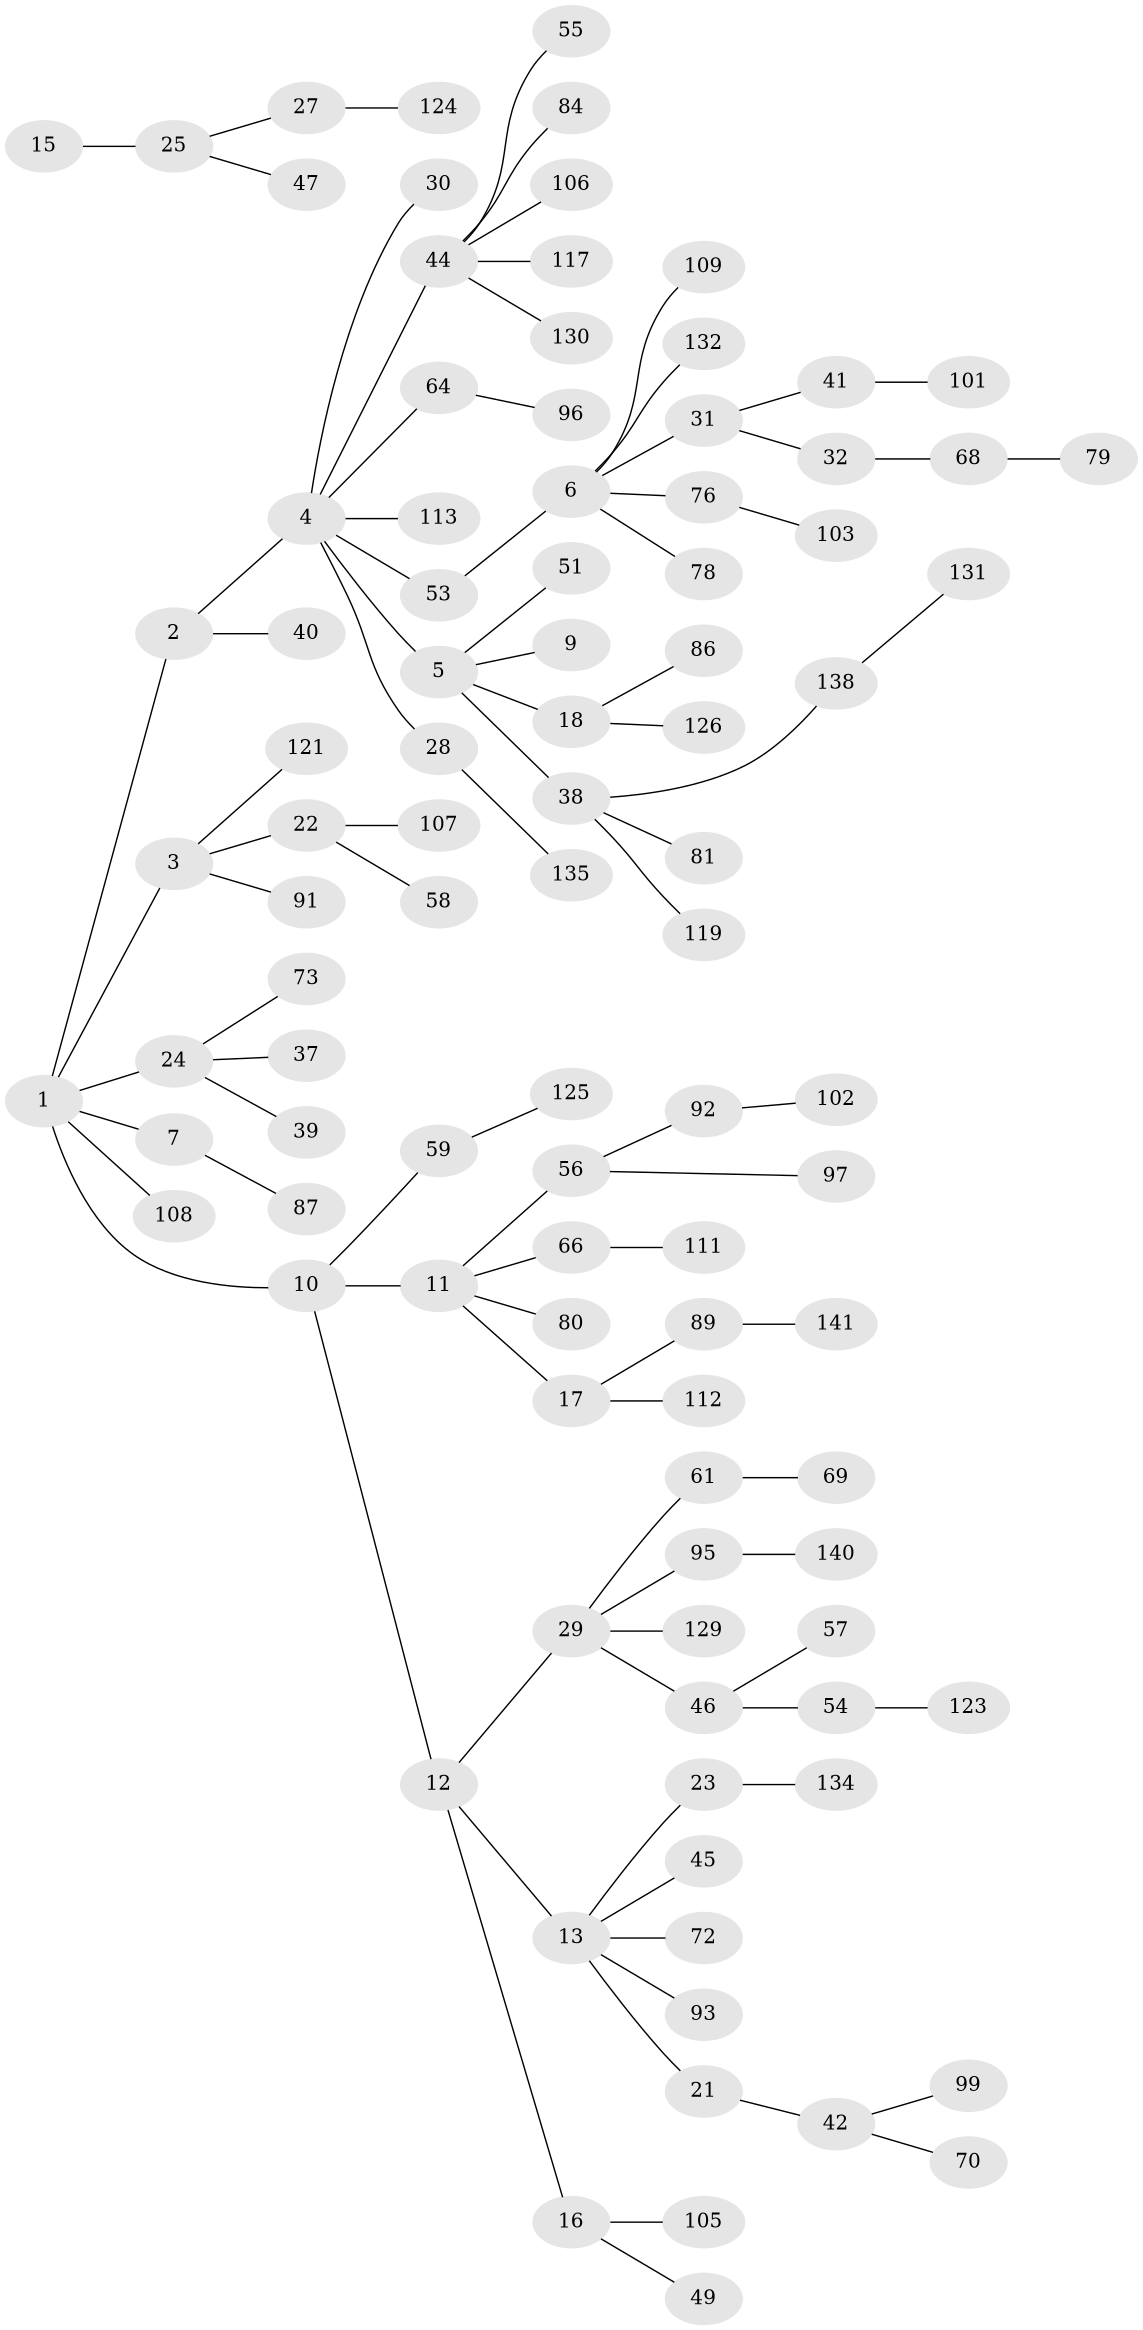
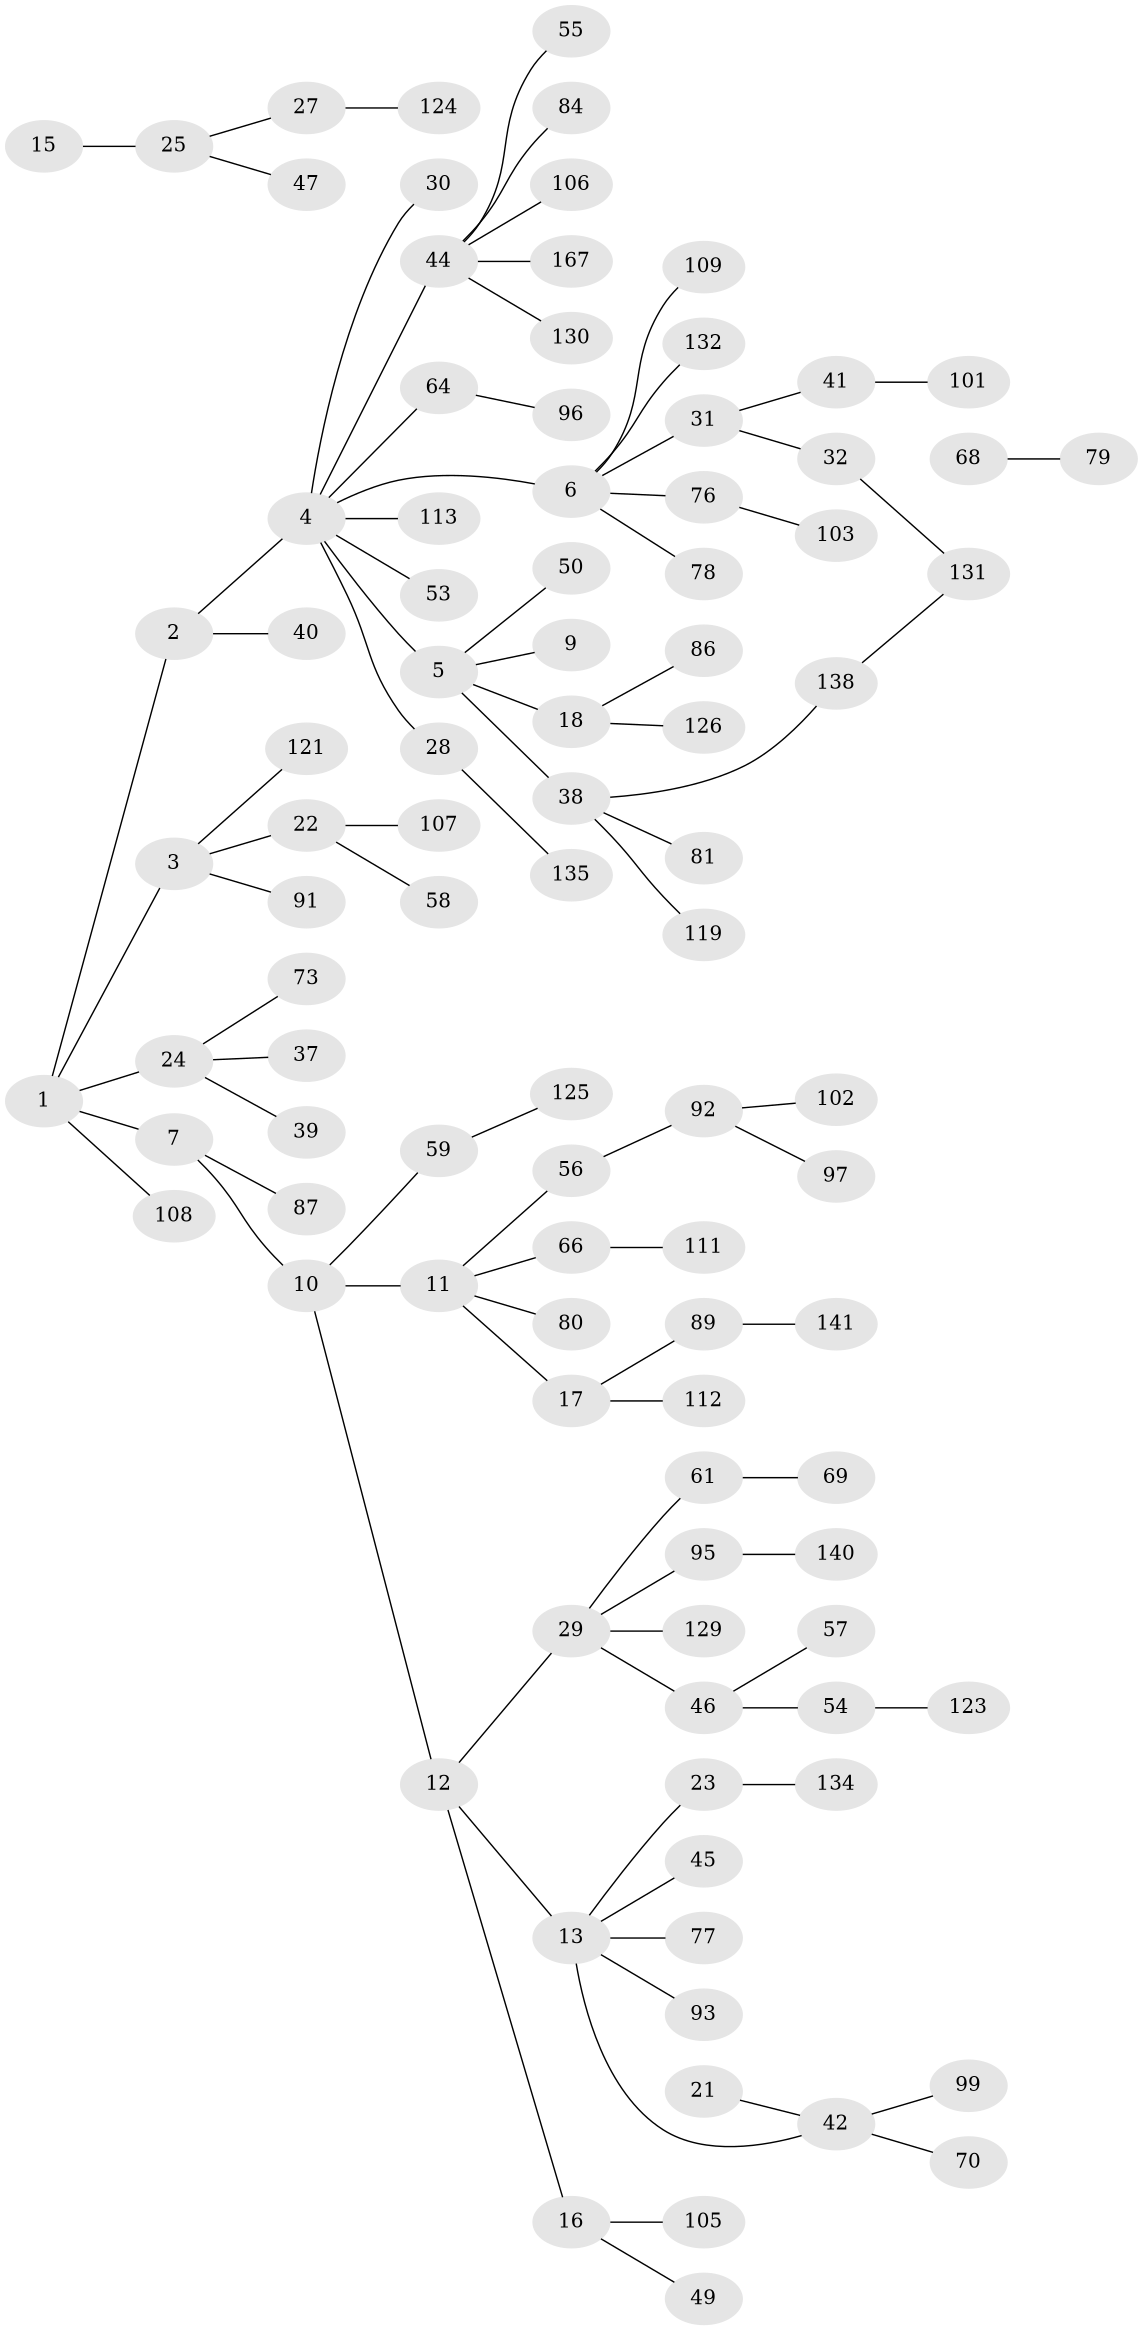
(571, 261) -> (571, 261)
(903, 459) -> (902, 516)
(505, 543) -> (434, 476)
(571, 568) -> (571, 568)
(704, 1174) -> (770, 1144)
(128, 1250) -> (240, 1213)
(704, 1938) -> (704, 1938)
(633, 2017) -> (643, 2114)
